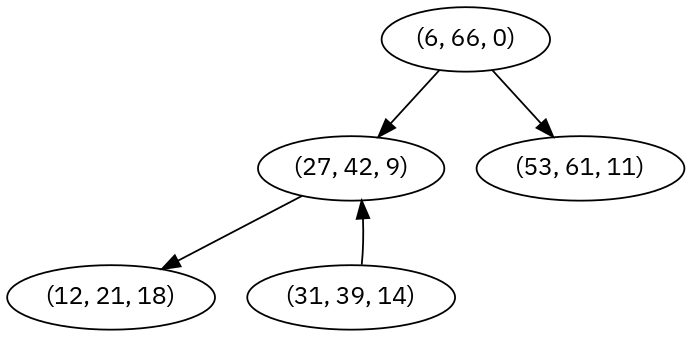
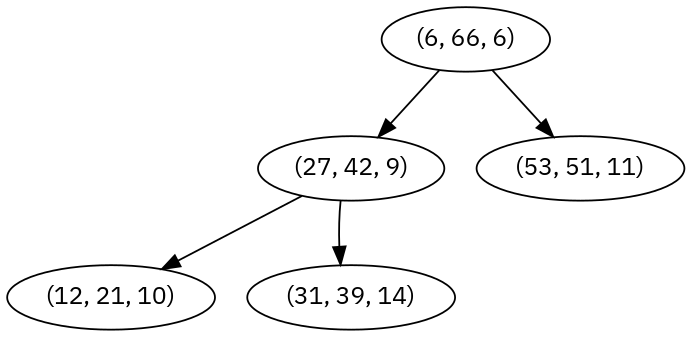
(466, 39) -> (466, 39)
(580, 168) -> (580, 168)
(363, 242) -> (339, 224)
(111, 297) -> (111, 297)
